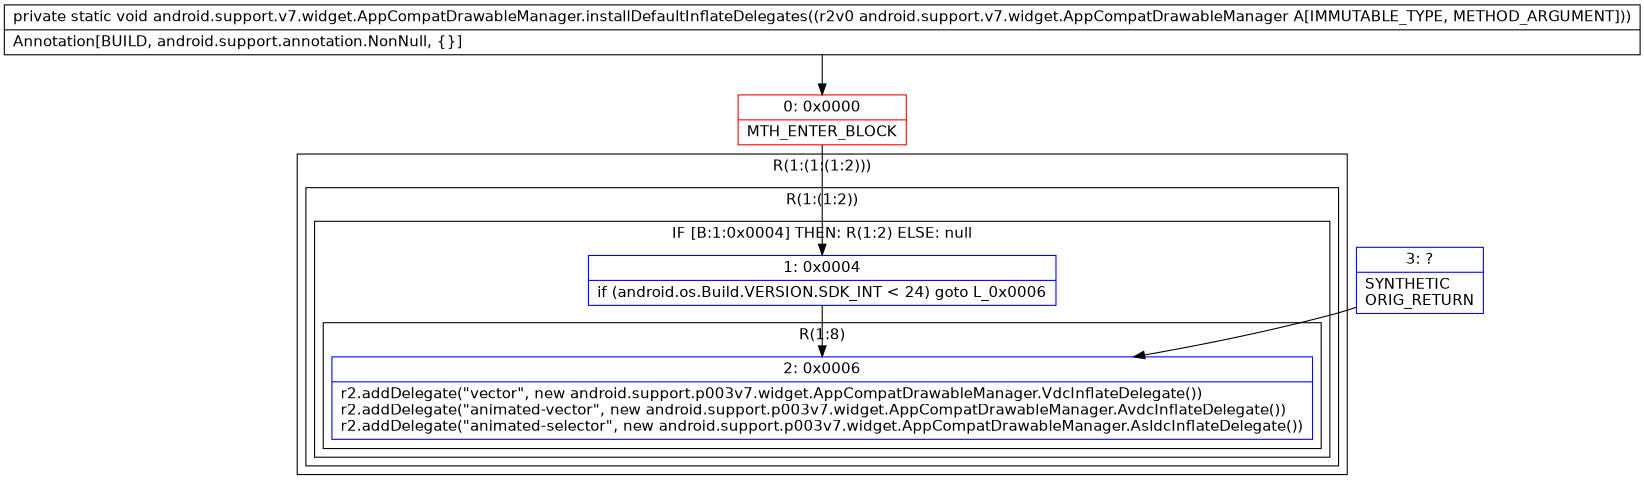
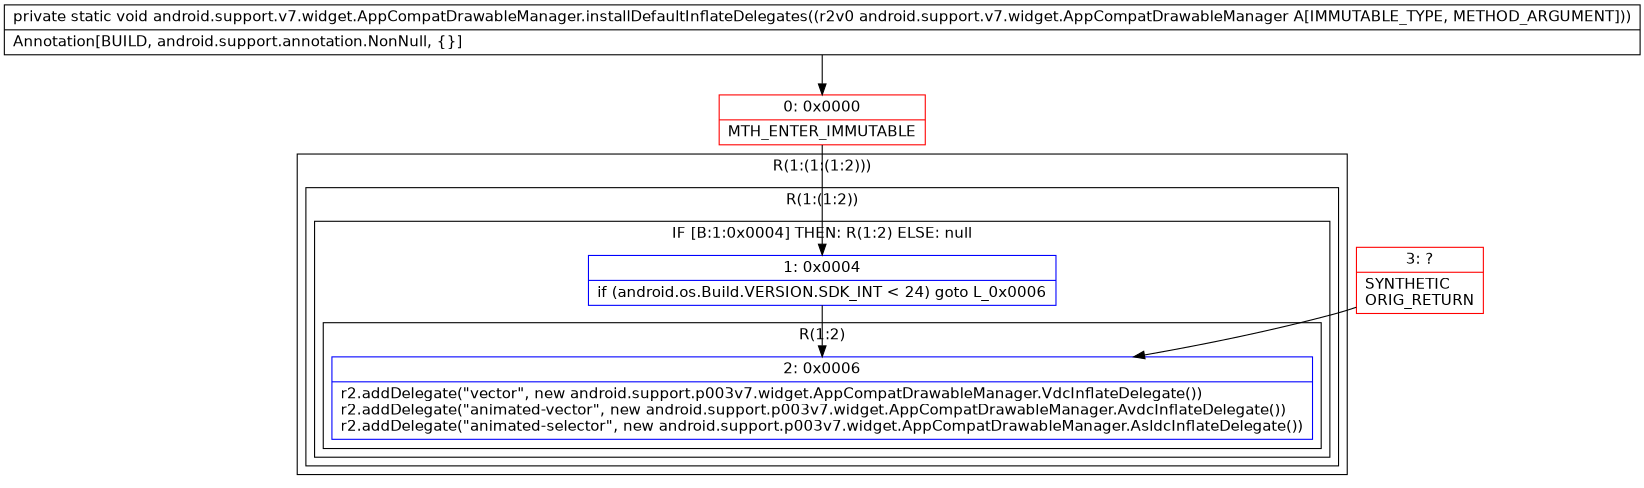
(822, 132) -> (822, 132)
(1420, 280) -> (1420, 280)
(822, 335) -> (822, 335)
